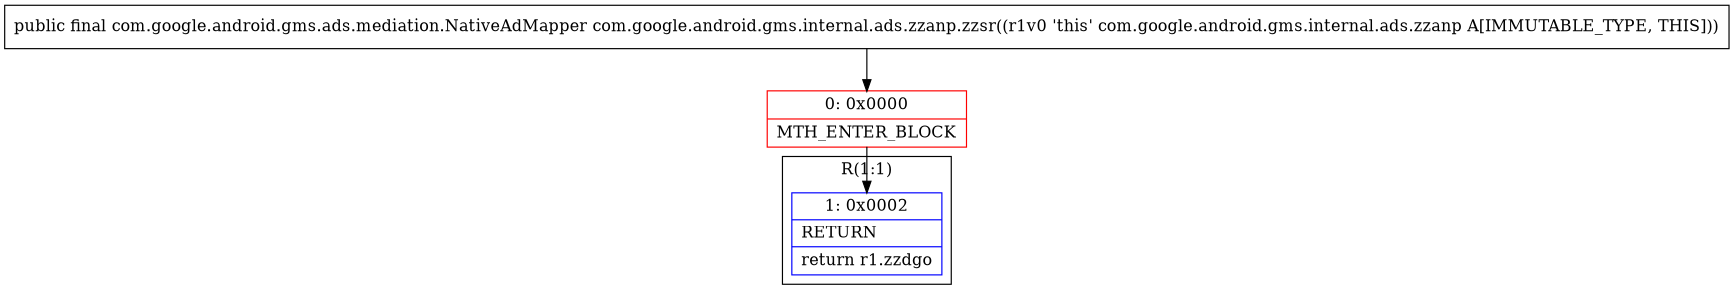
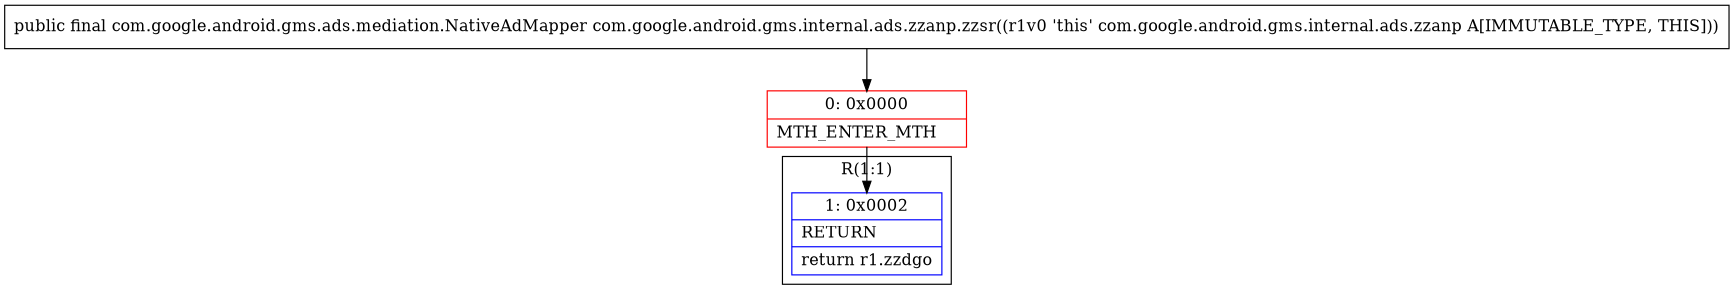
(867, 132) -> (857, 132)
